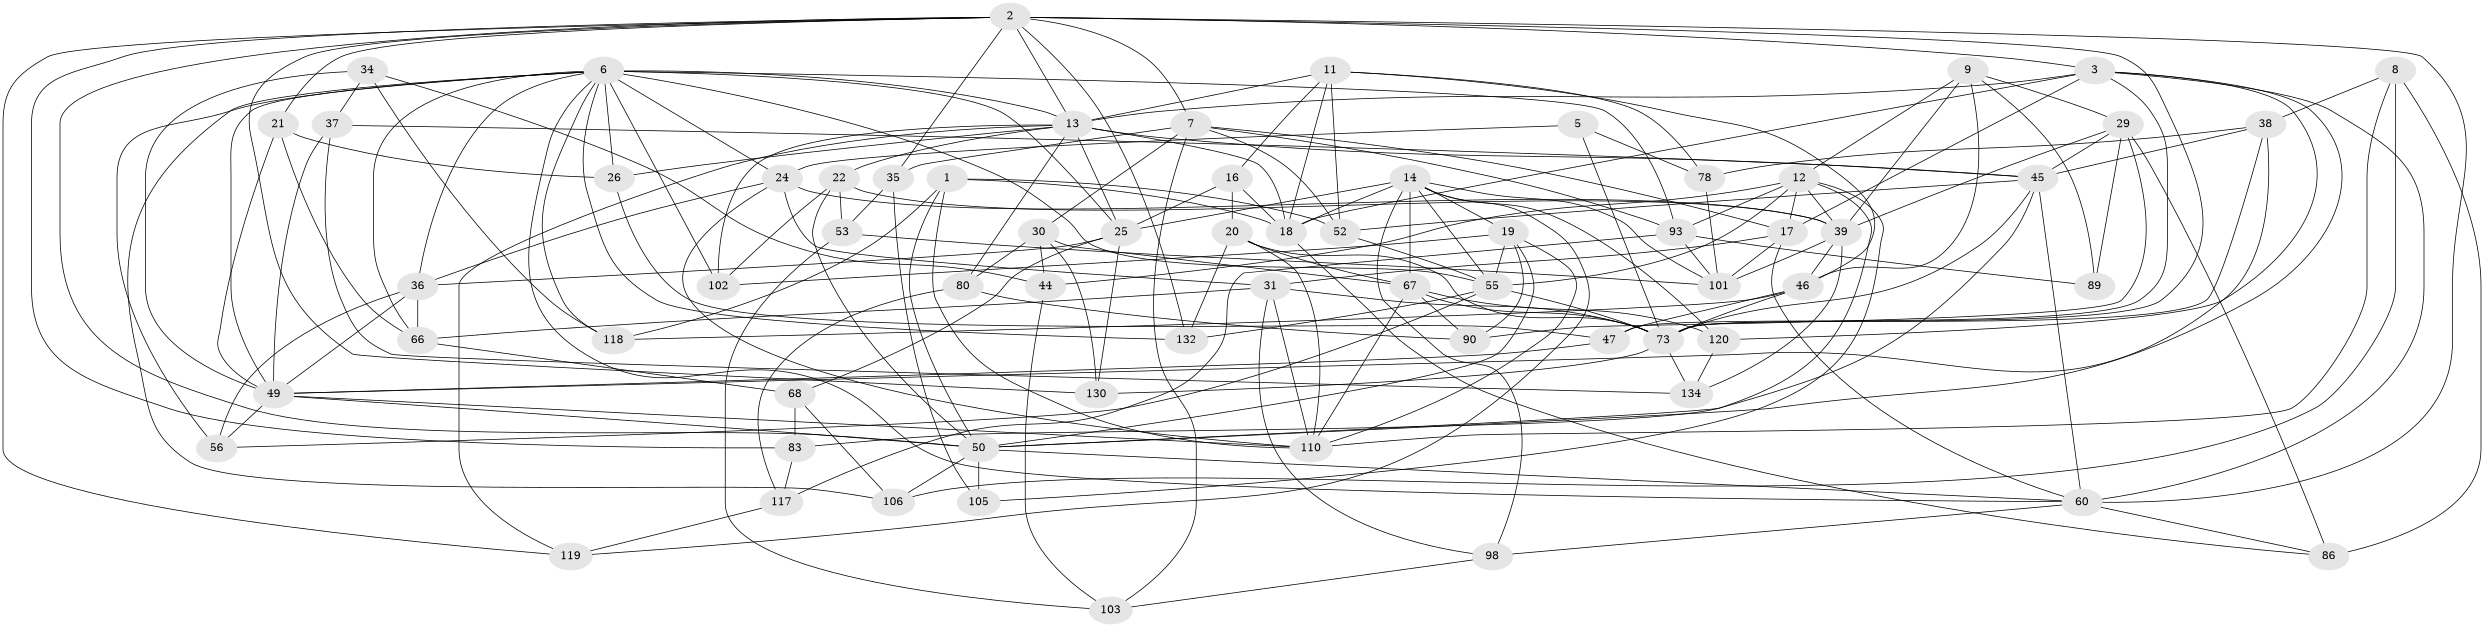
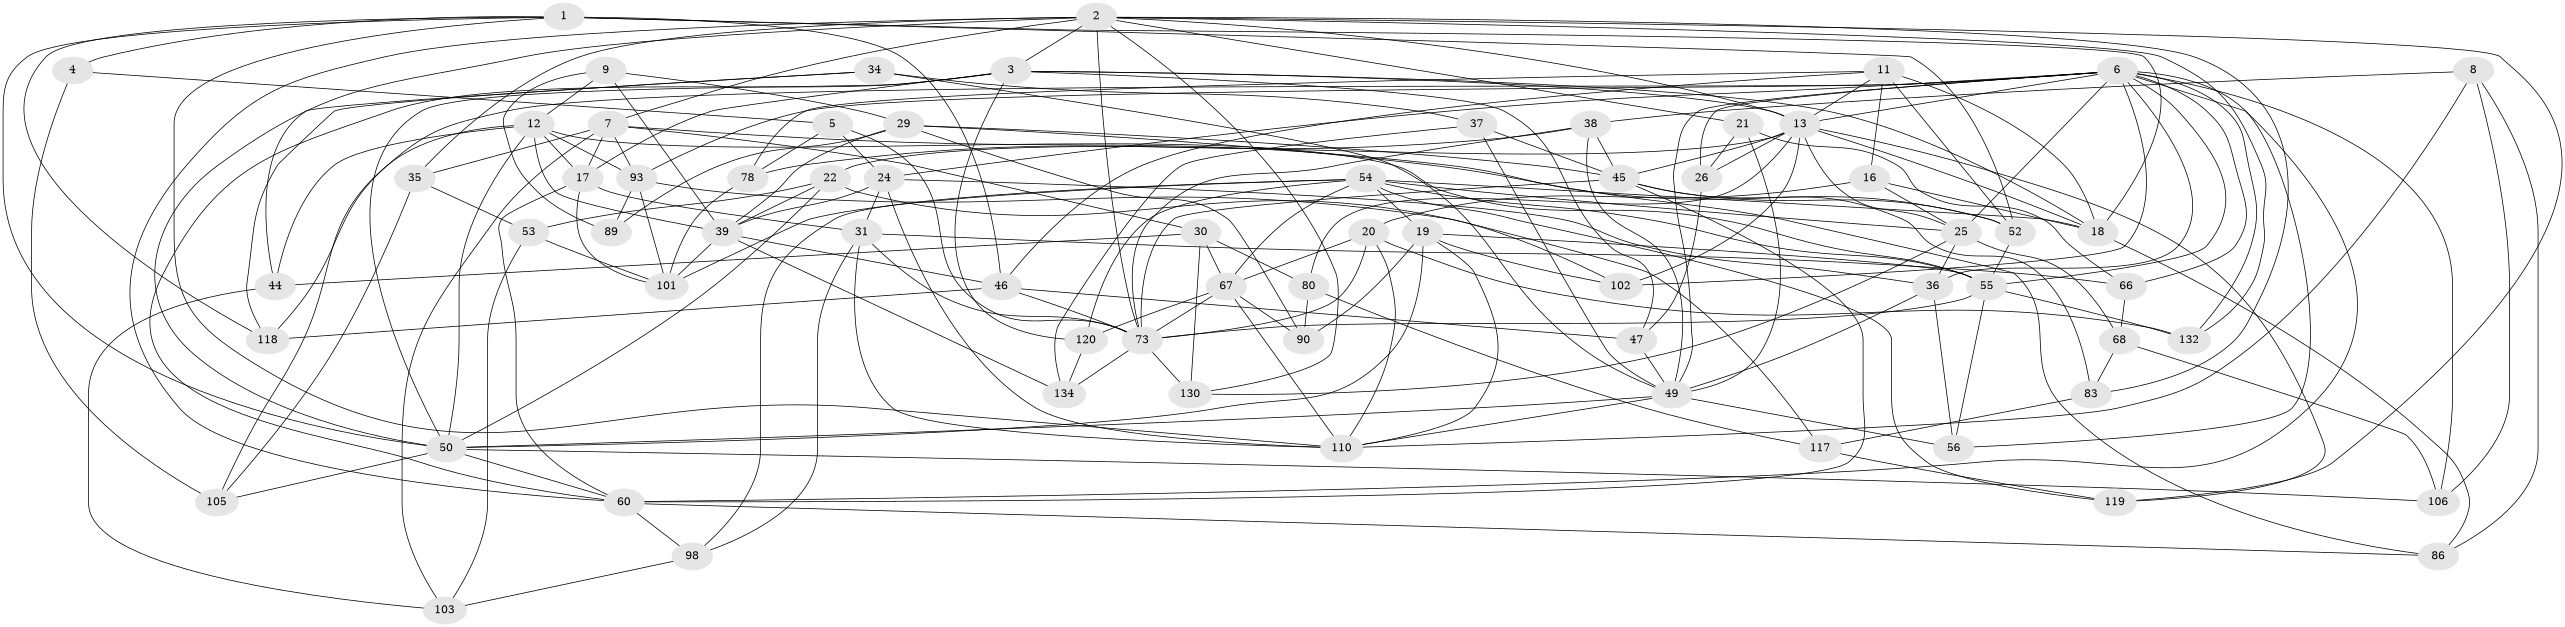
none -> (73, 70)
(1410, 178) -> (1366, 178)
(1958, 234) -> (866, 43)
(418, 314) -> none
